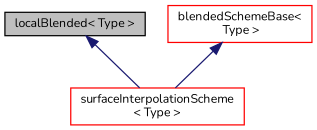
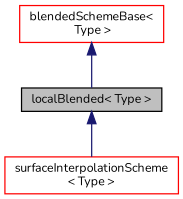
(194, 70) -> (92, 71)
